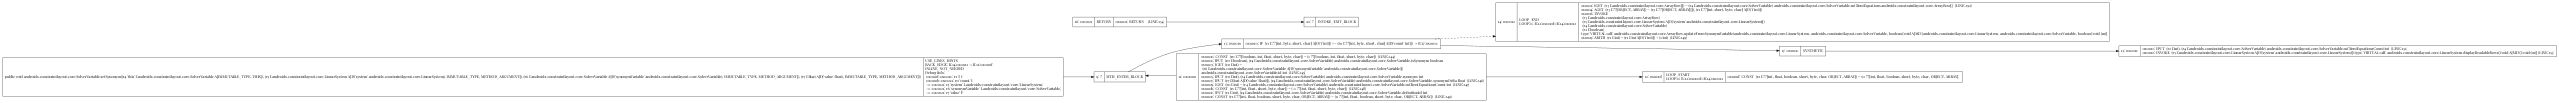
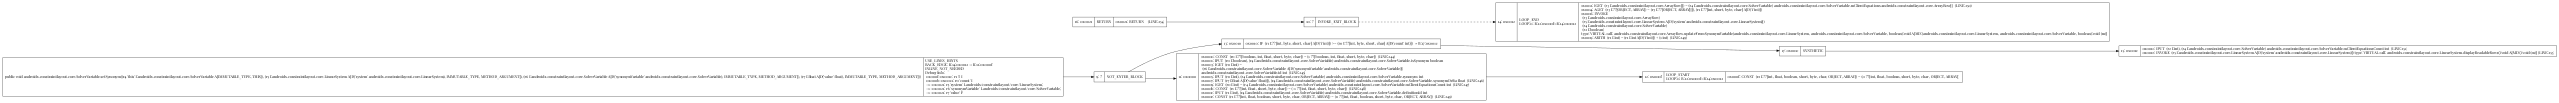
(1464, 38) -> (1426, 22)
(1162, 75) -> (1160, 78)
(1125, 77) -> (1125, 77)
